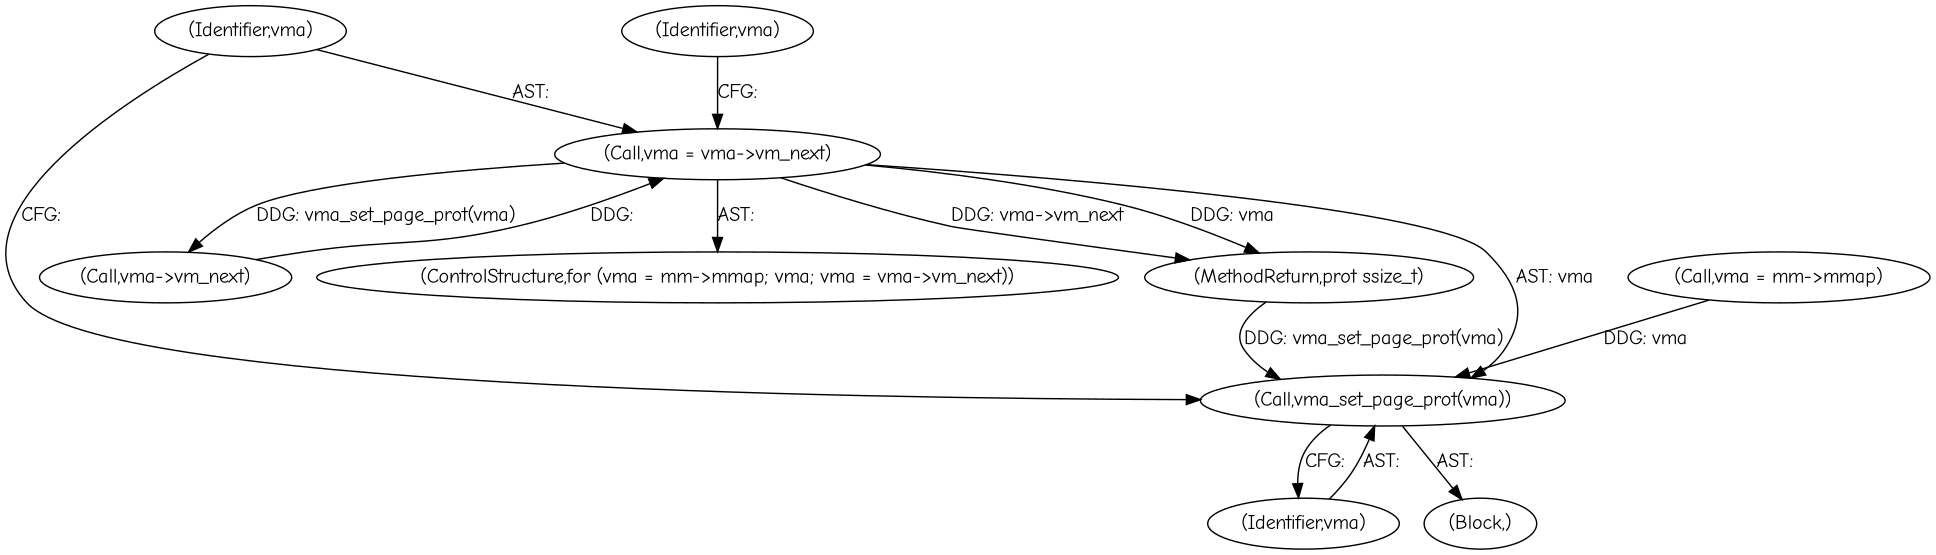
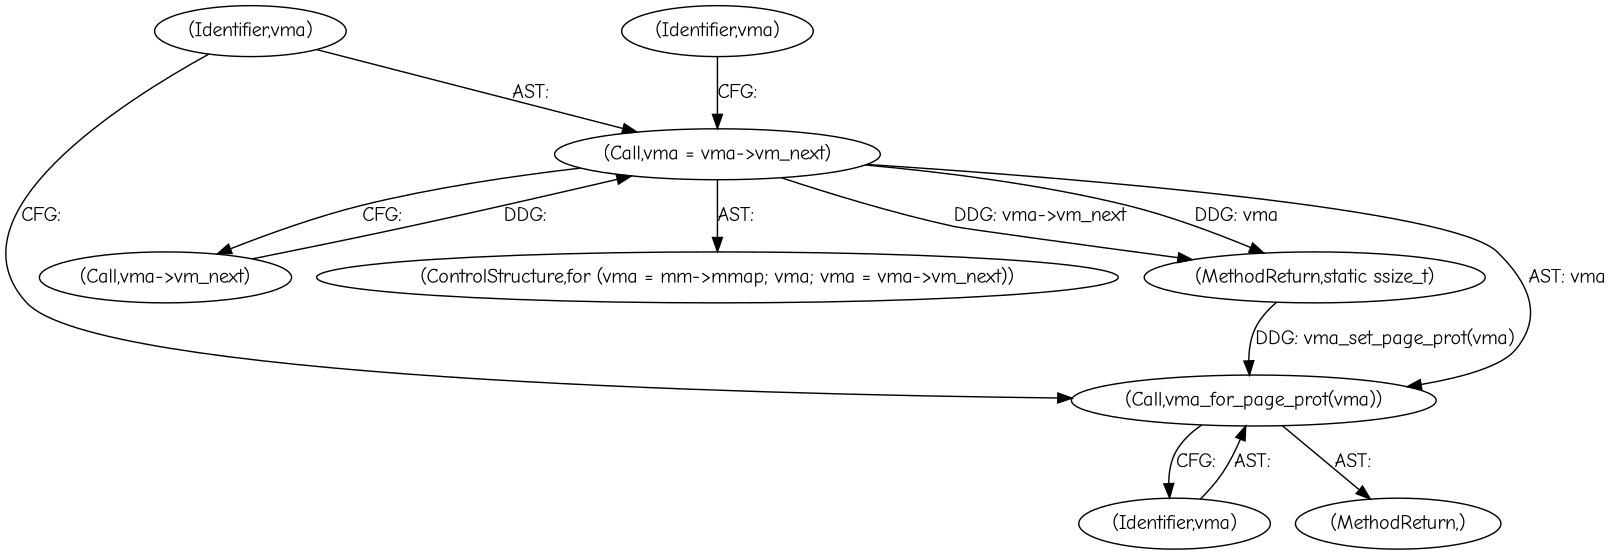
(386, 216) -> (386, 216)
(1309, 277) -> (1315, 277)
(1779, 277) -> none
(1383, 401) -> (1254, 401)
(1480, 524) -> (1398, 524)
